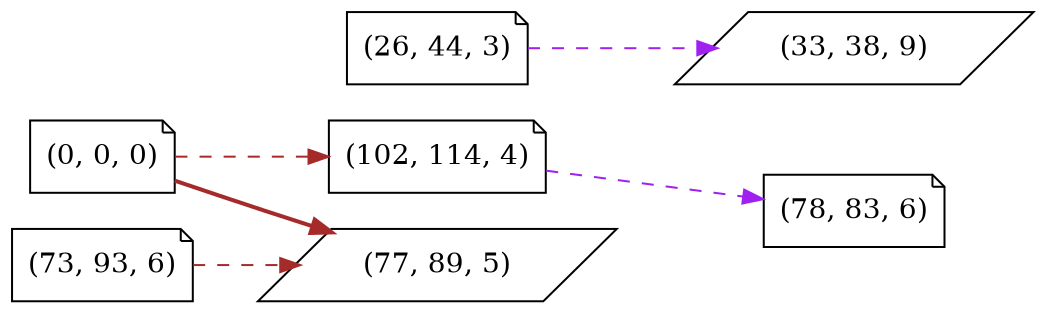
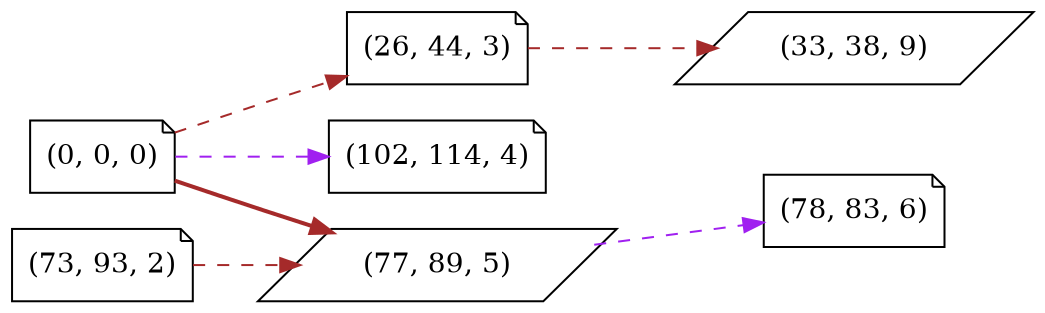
(612, 48) -> (612, 48)
none -> (251, 107)
(242, 157) -> (242, 157)
(645, 184) -> (669, 235)
(102, 265) -> (102, 265)
